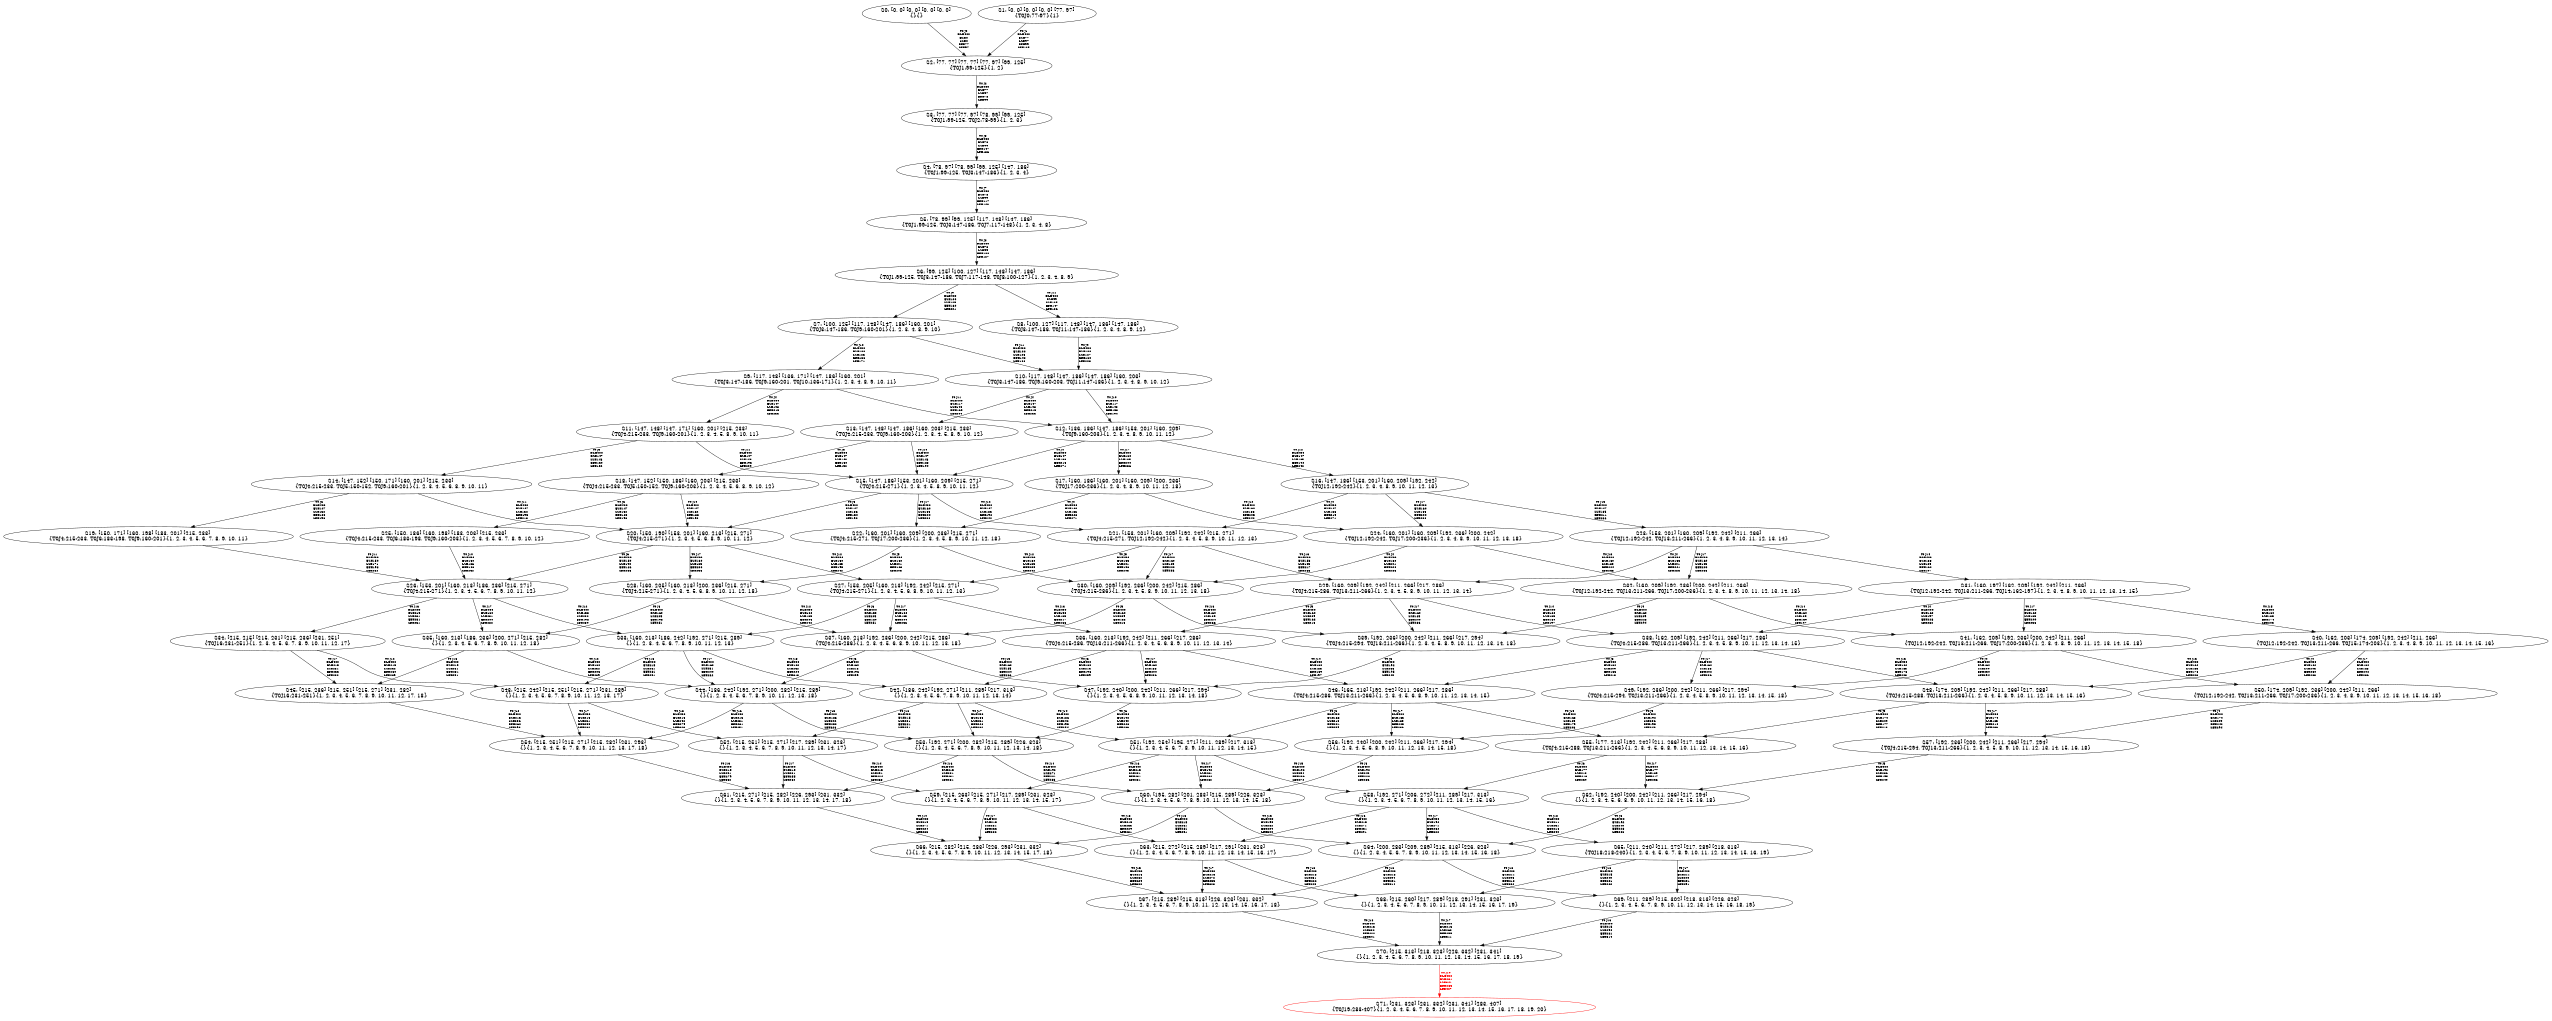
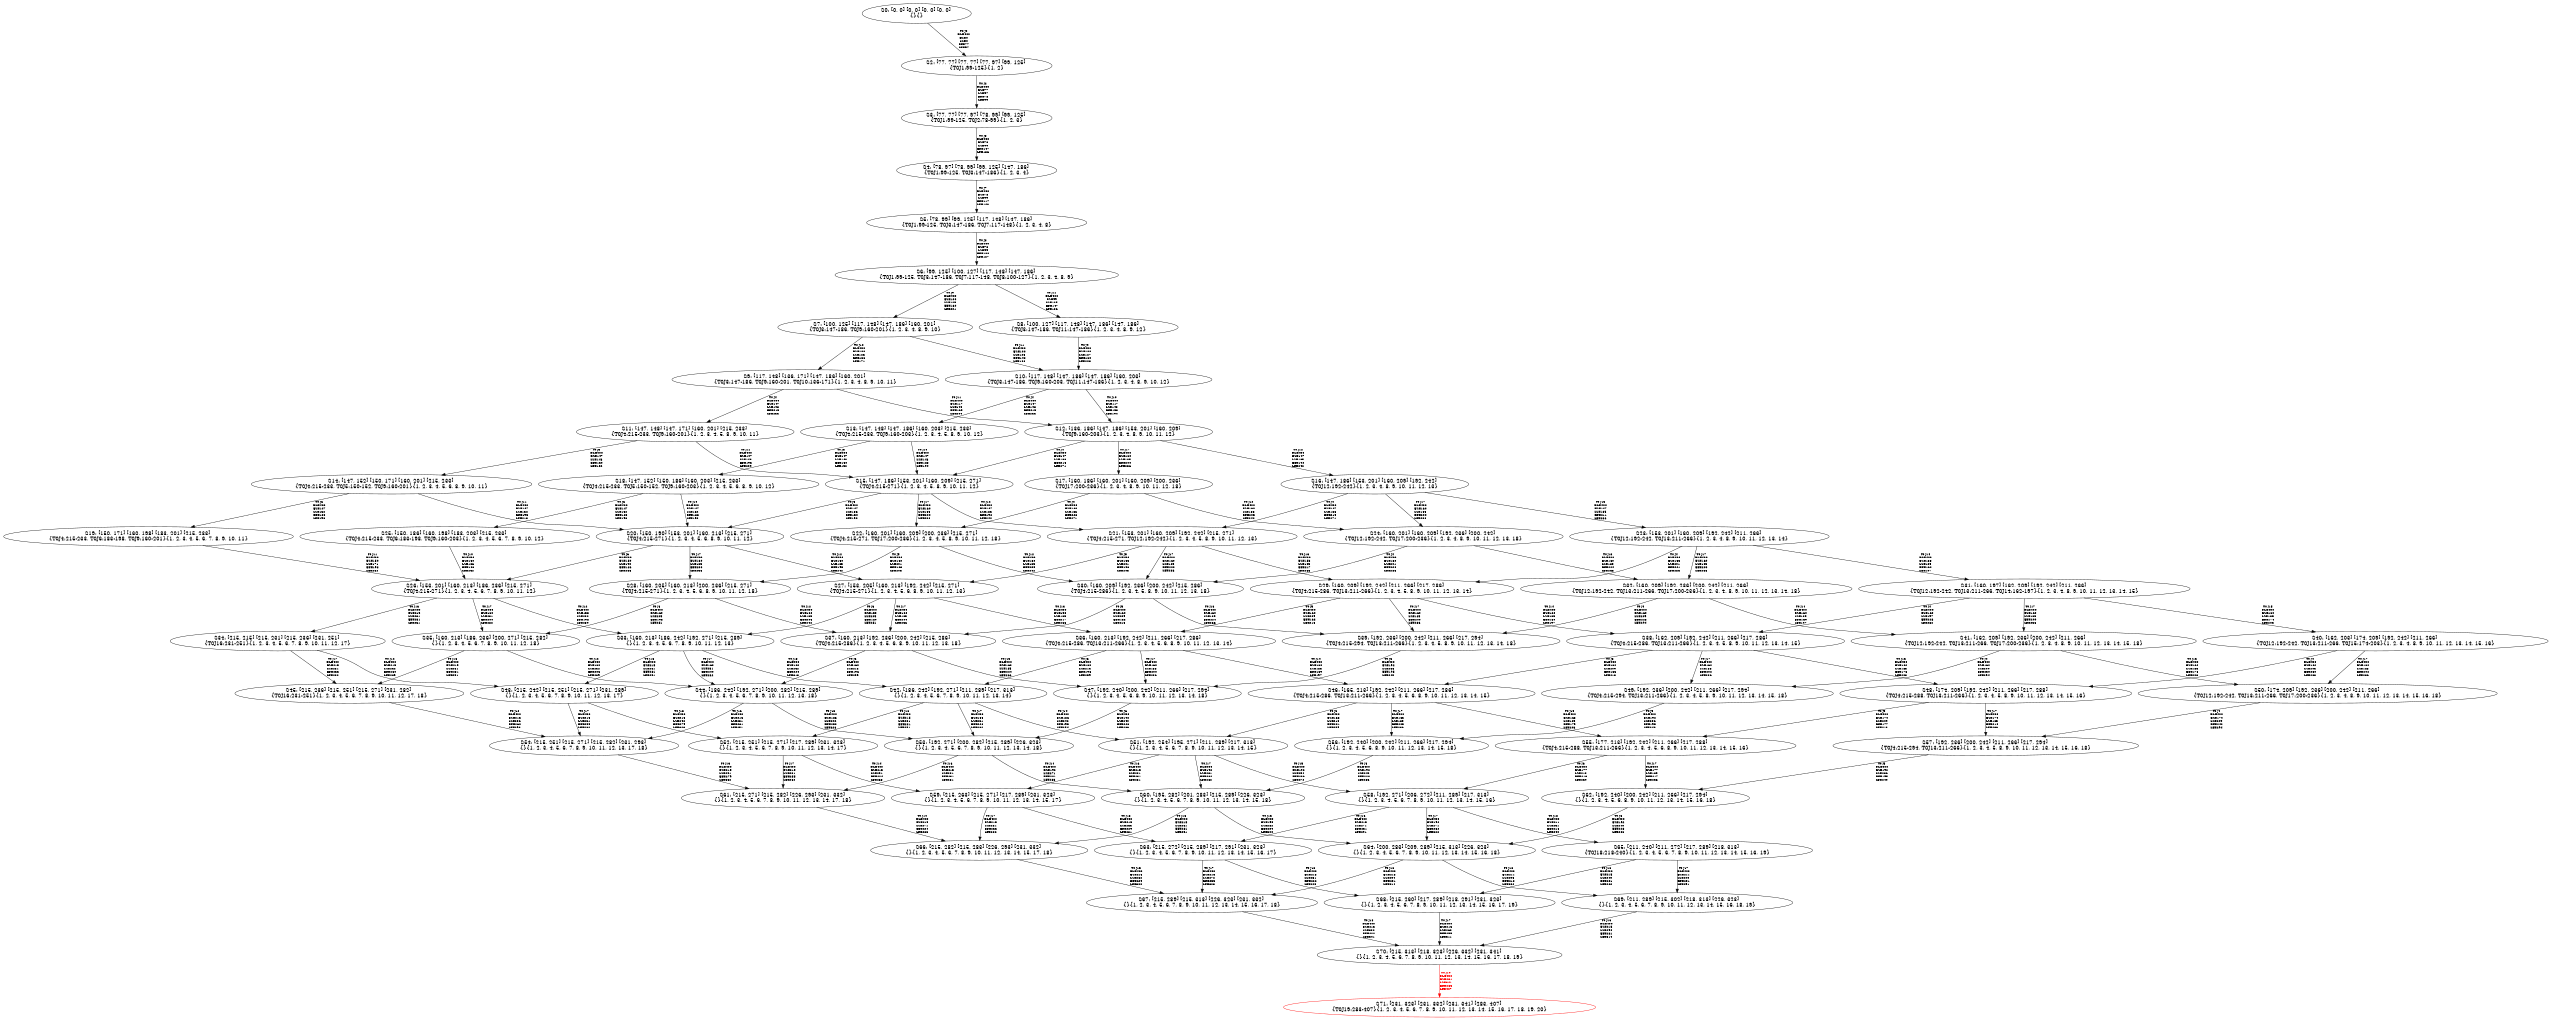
(1037, 13) -> none
